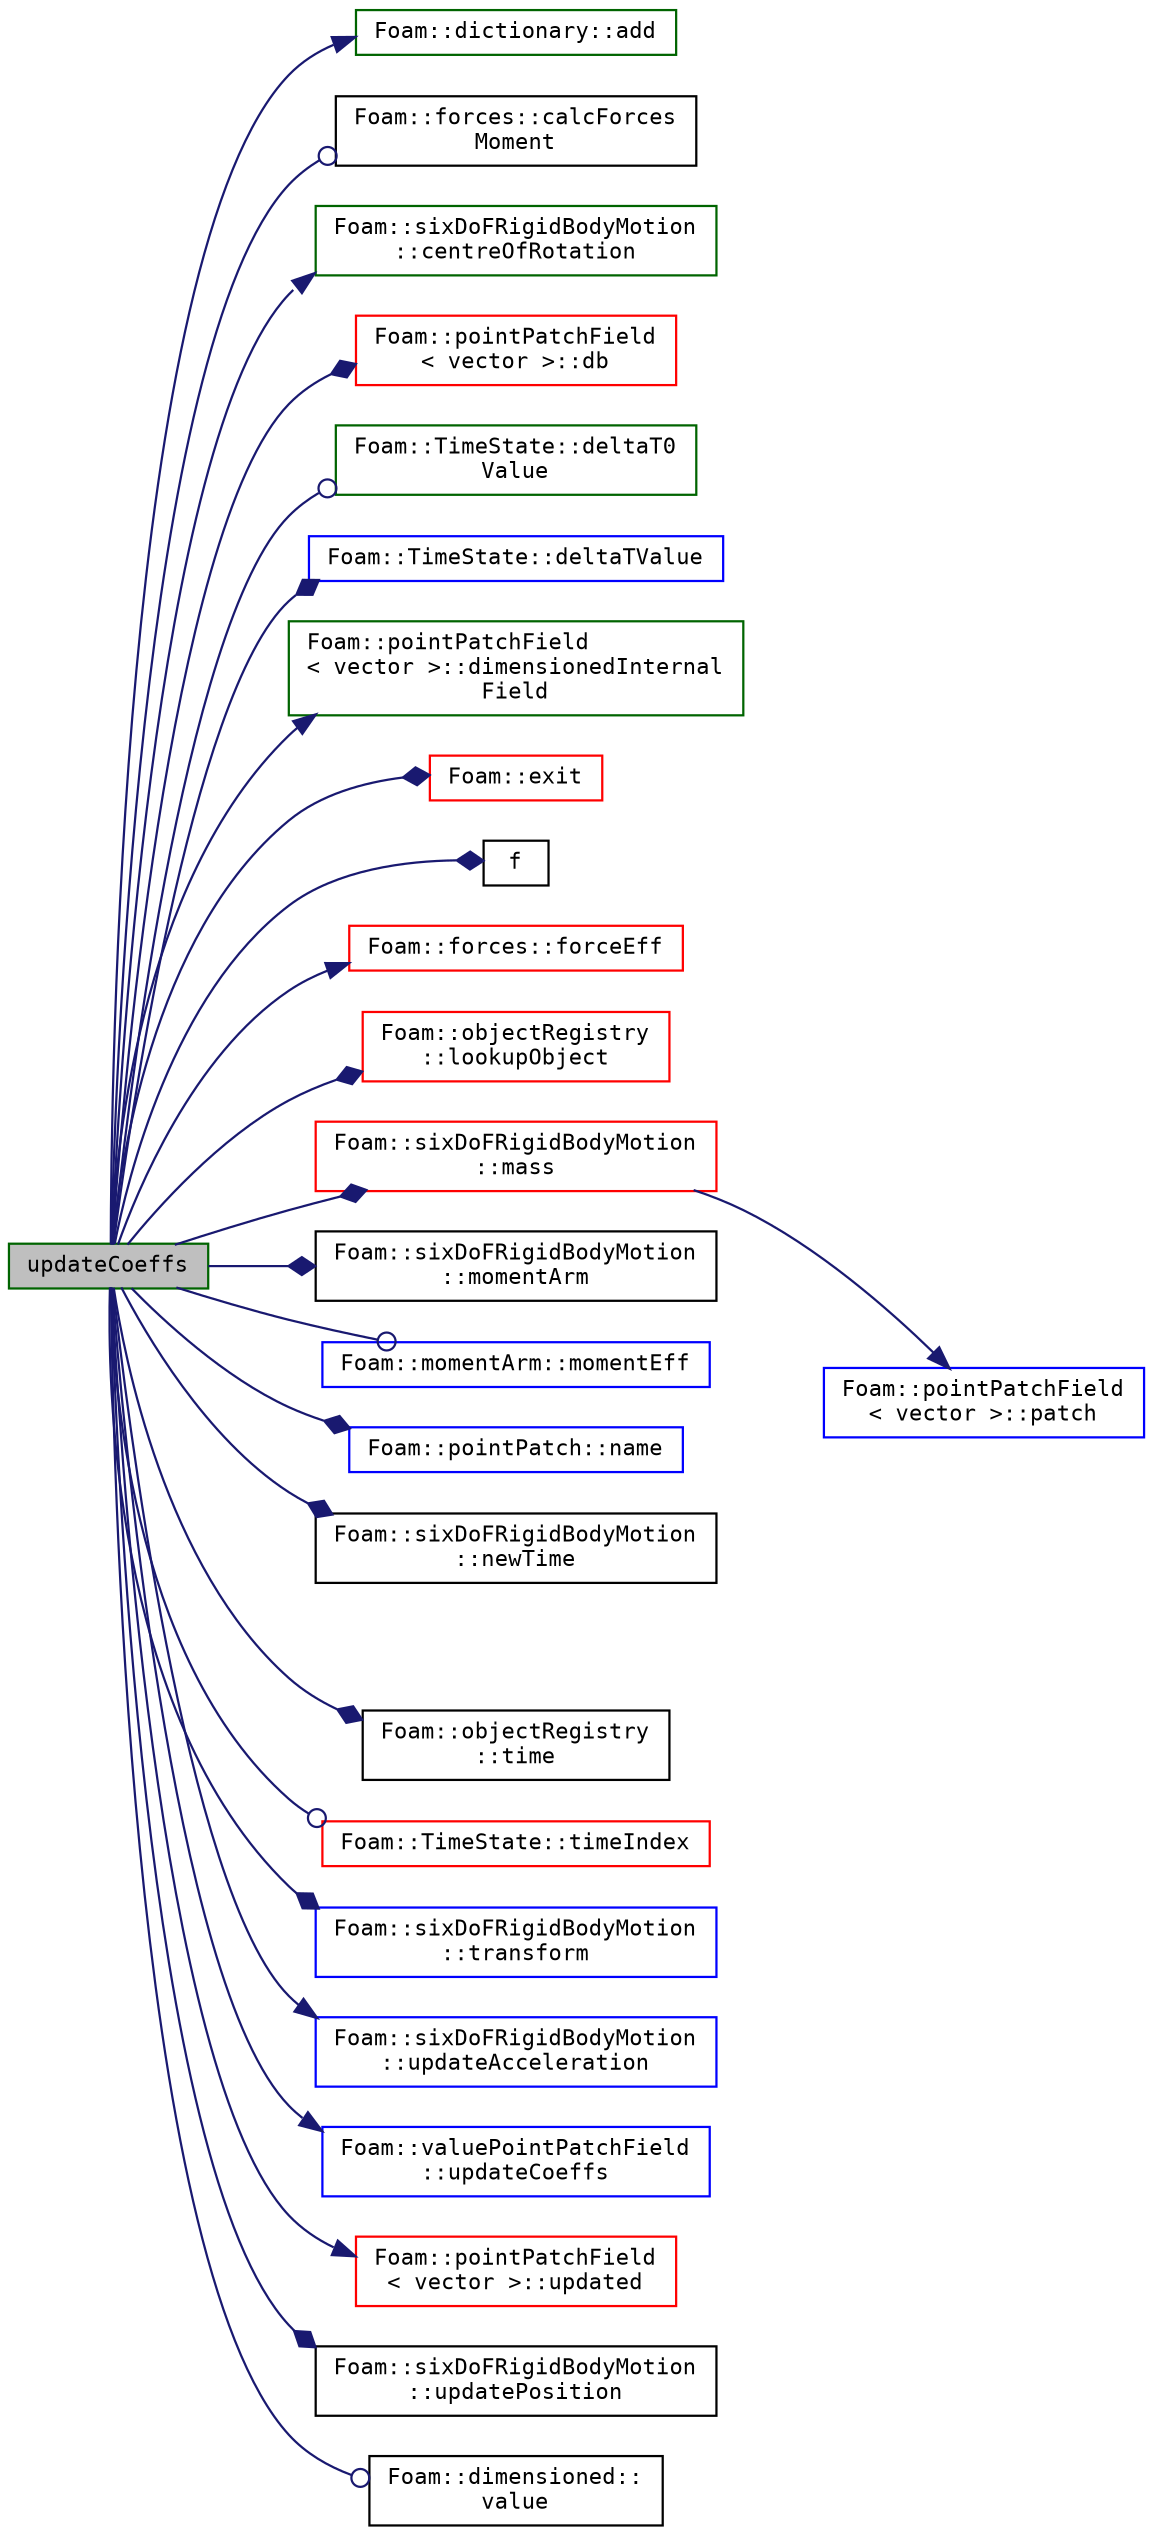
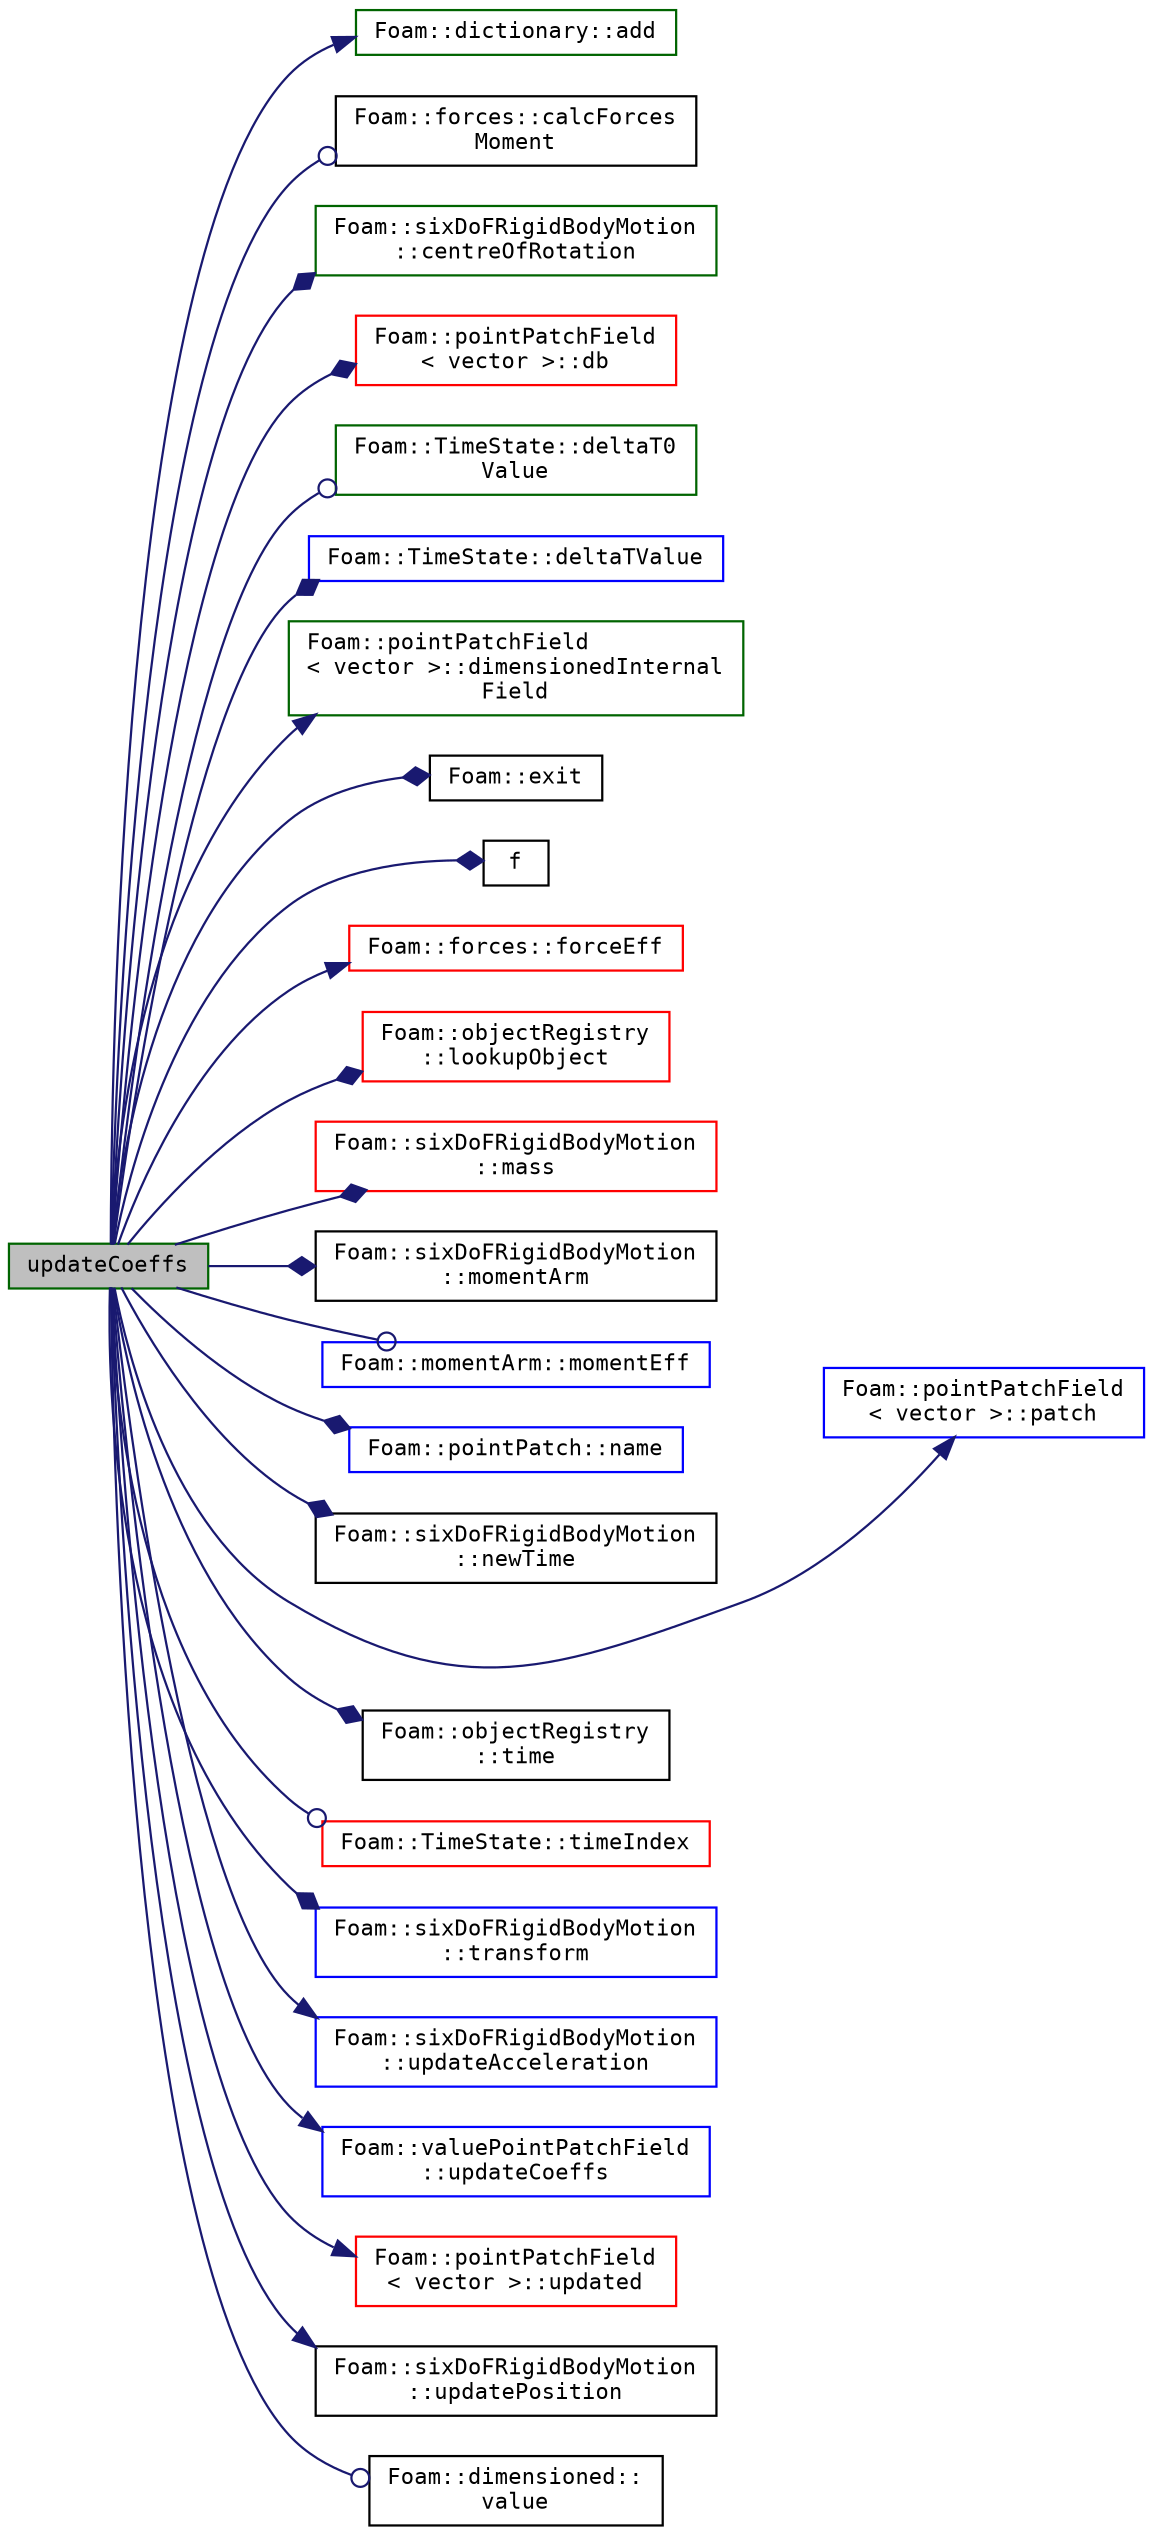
(158, 731) -> (158, 731)
(516, 778) -> (516, 778)
(822, 1258) -> (454, 1665)
(157, 1877) -> (157, 1877)
